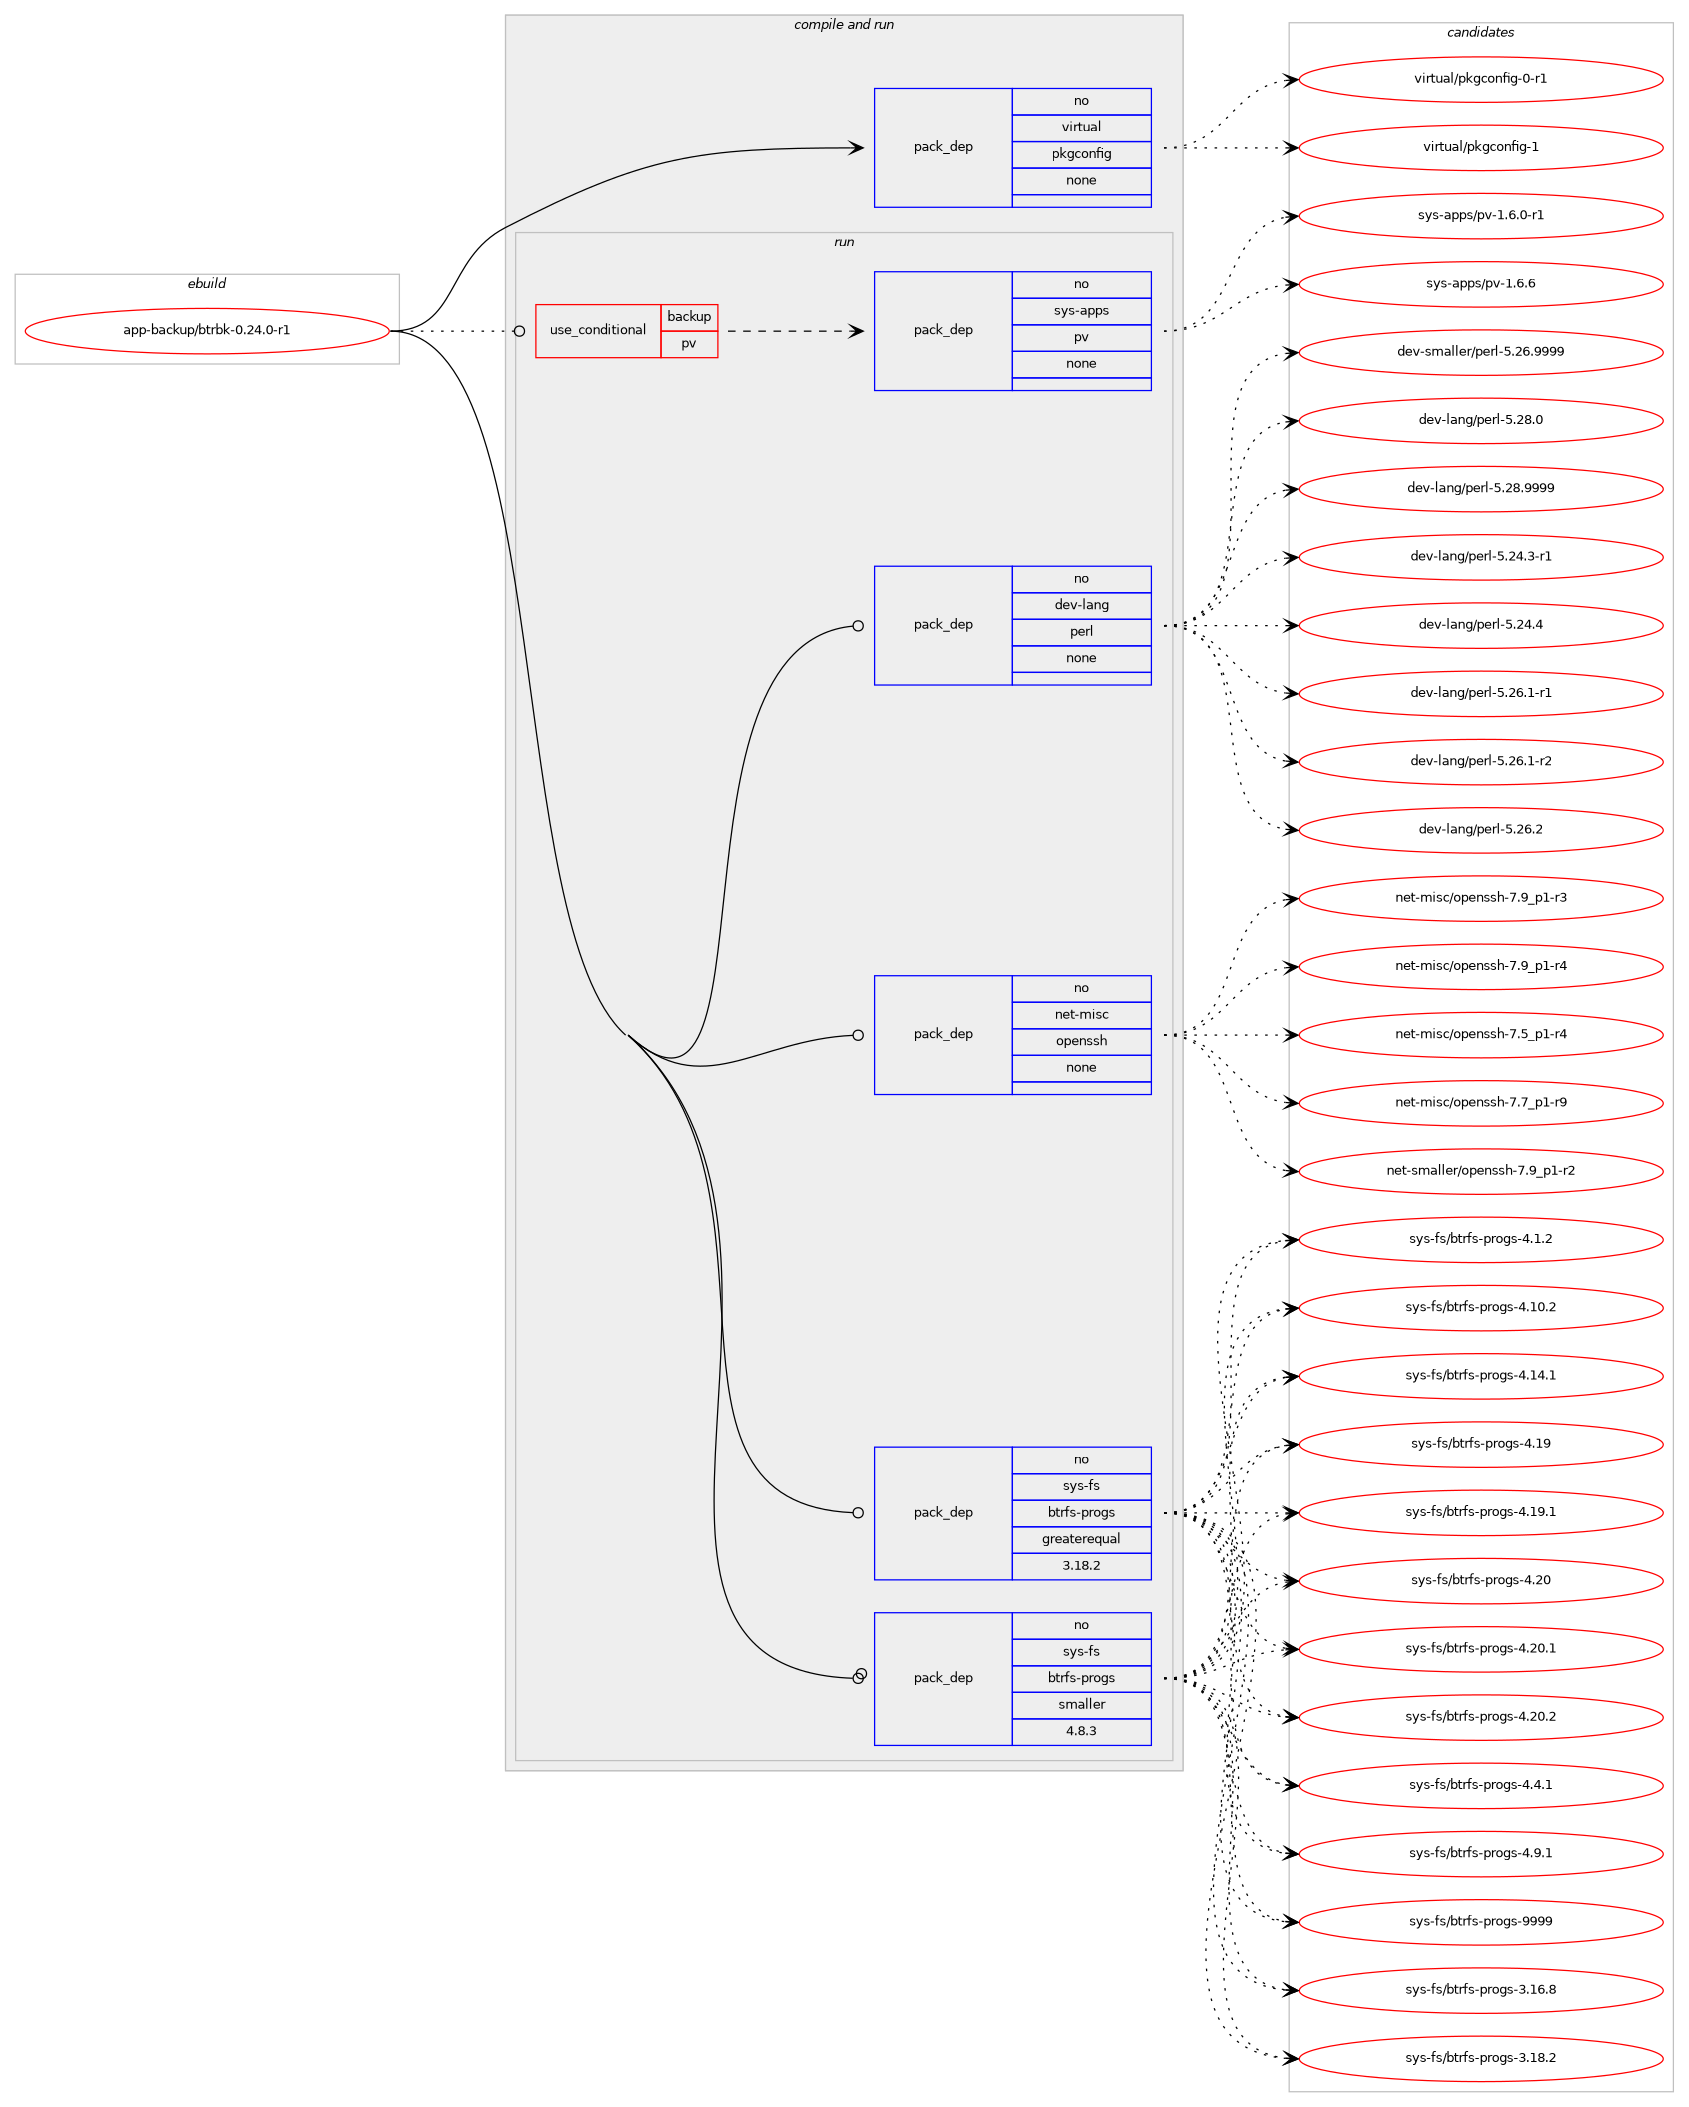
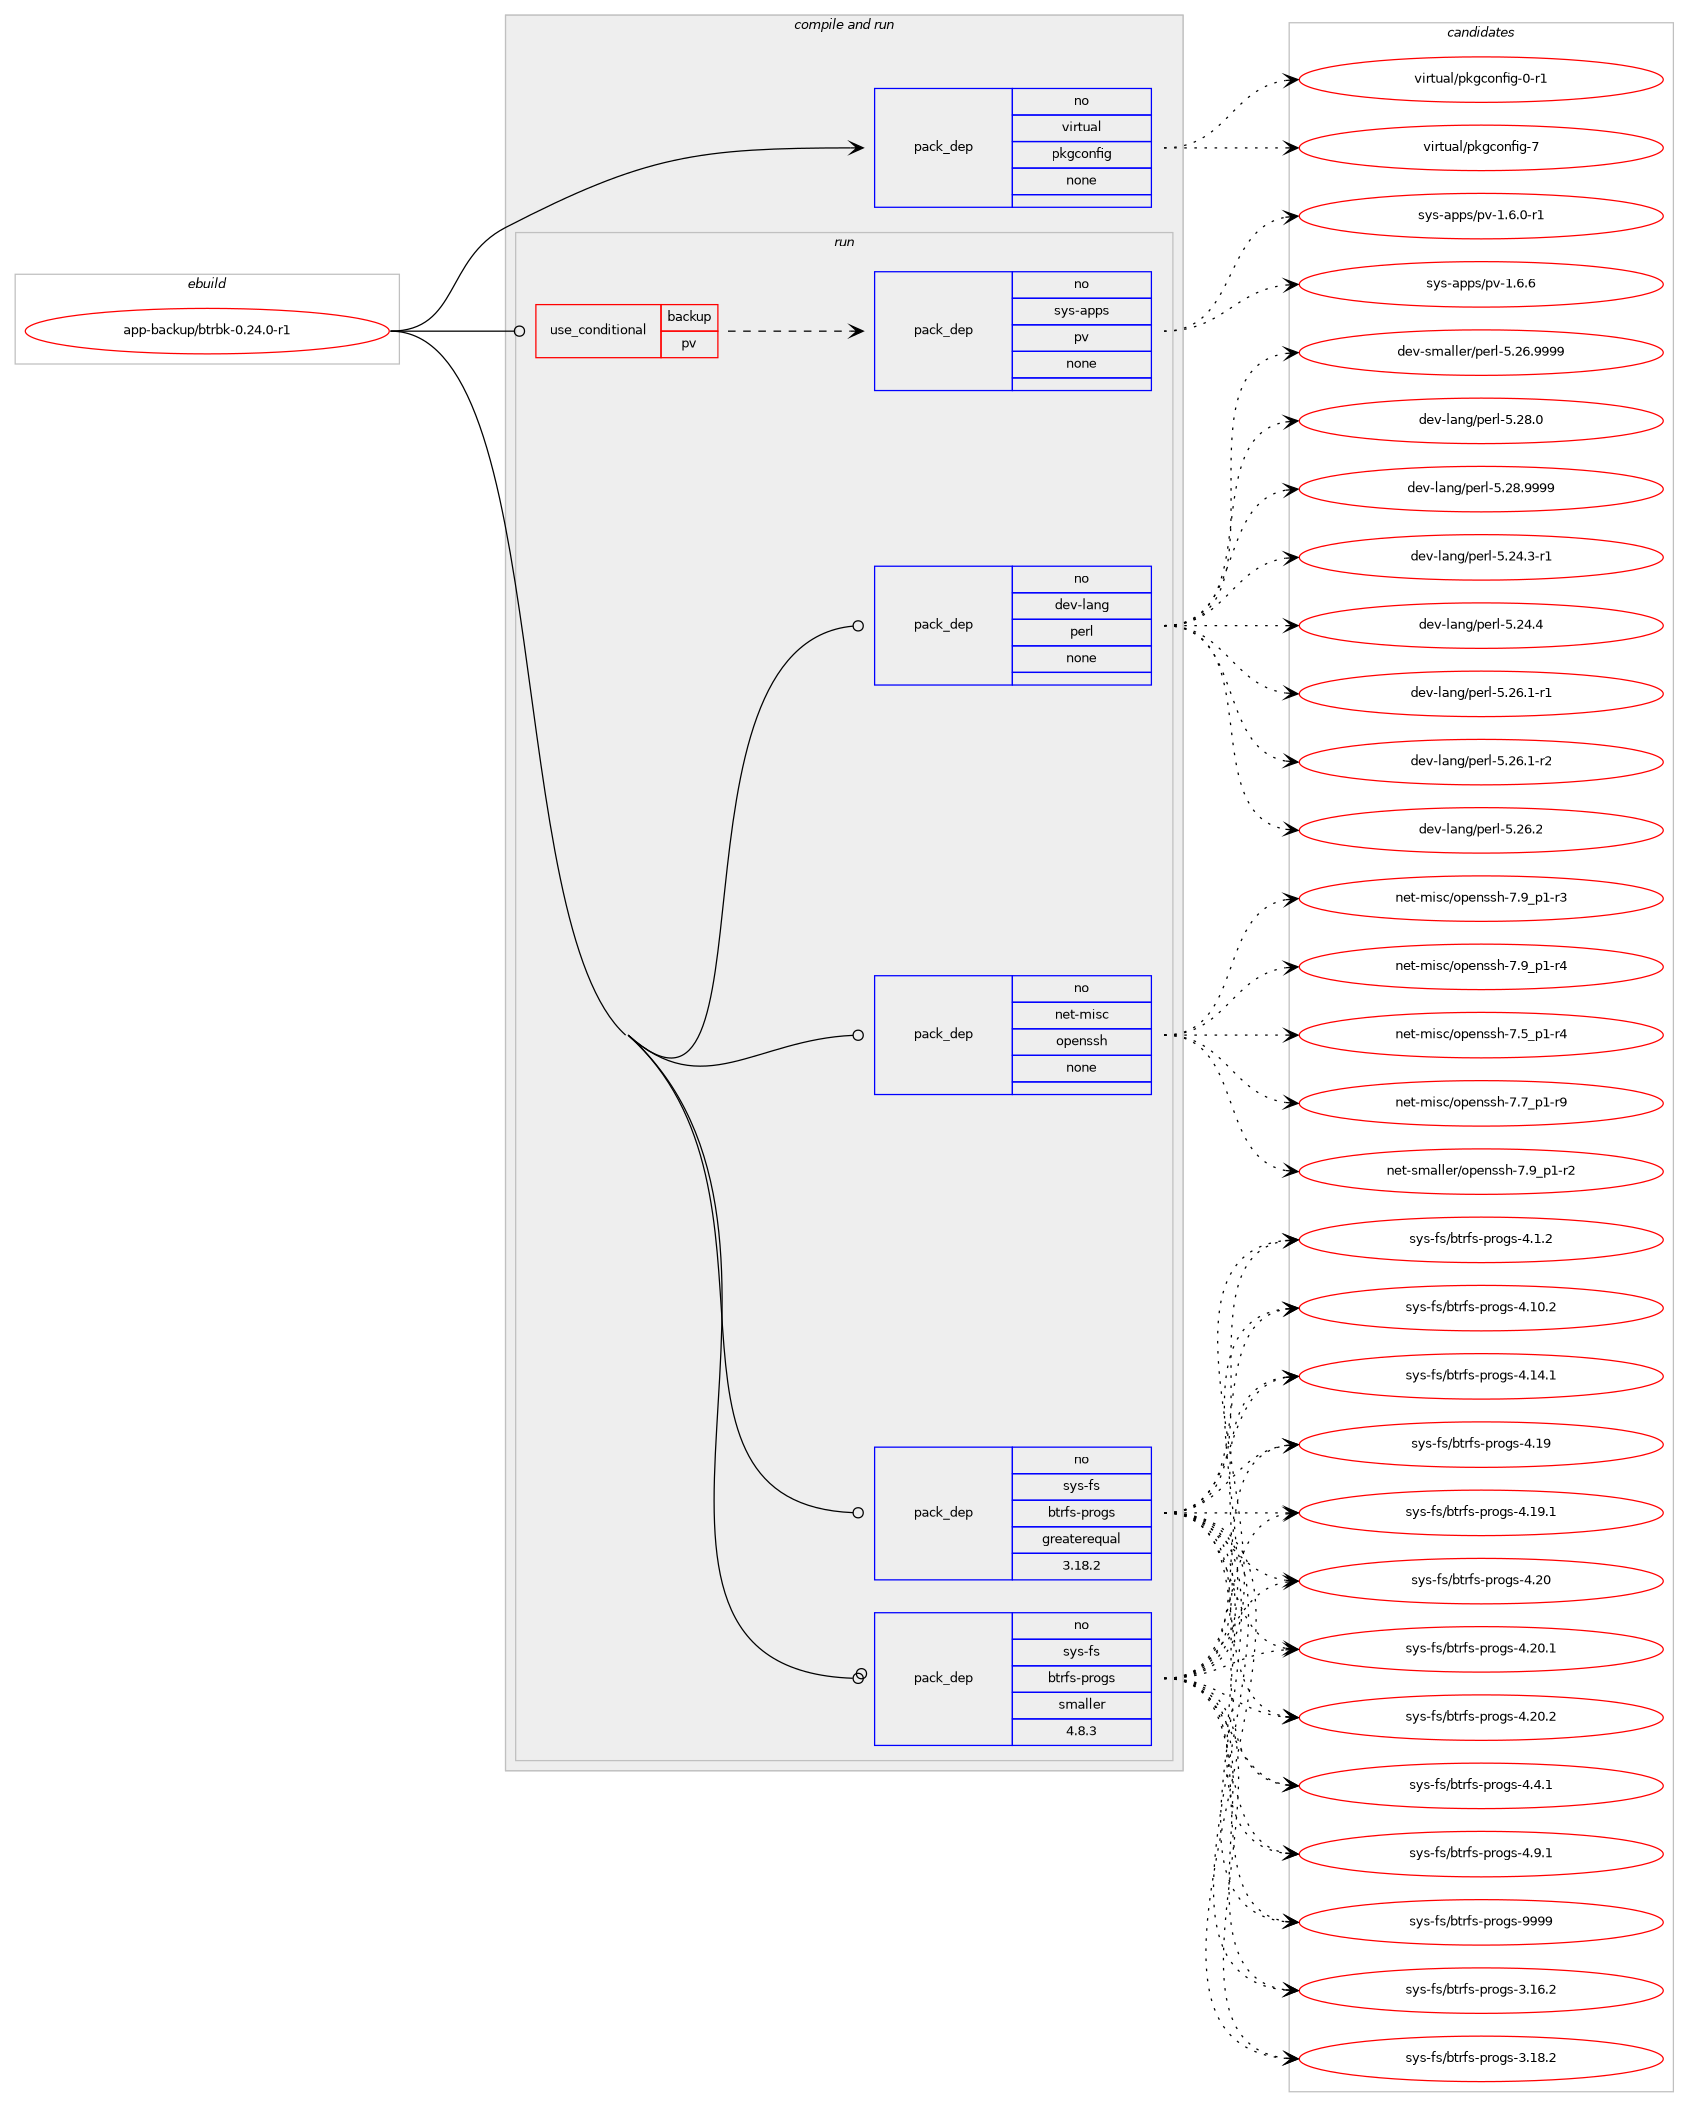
(1481, 148) -> (1481, 148)
(452, 331) -> (452, 331)
(1481, 1991) -> (1481, 1991)
